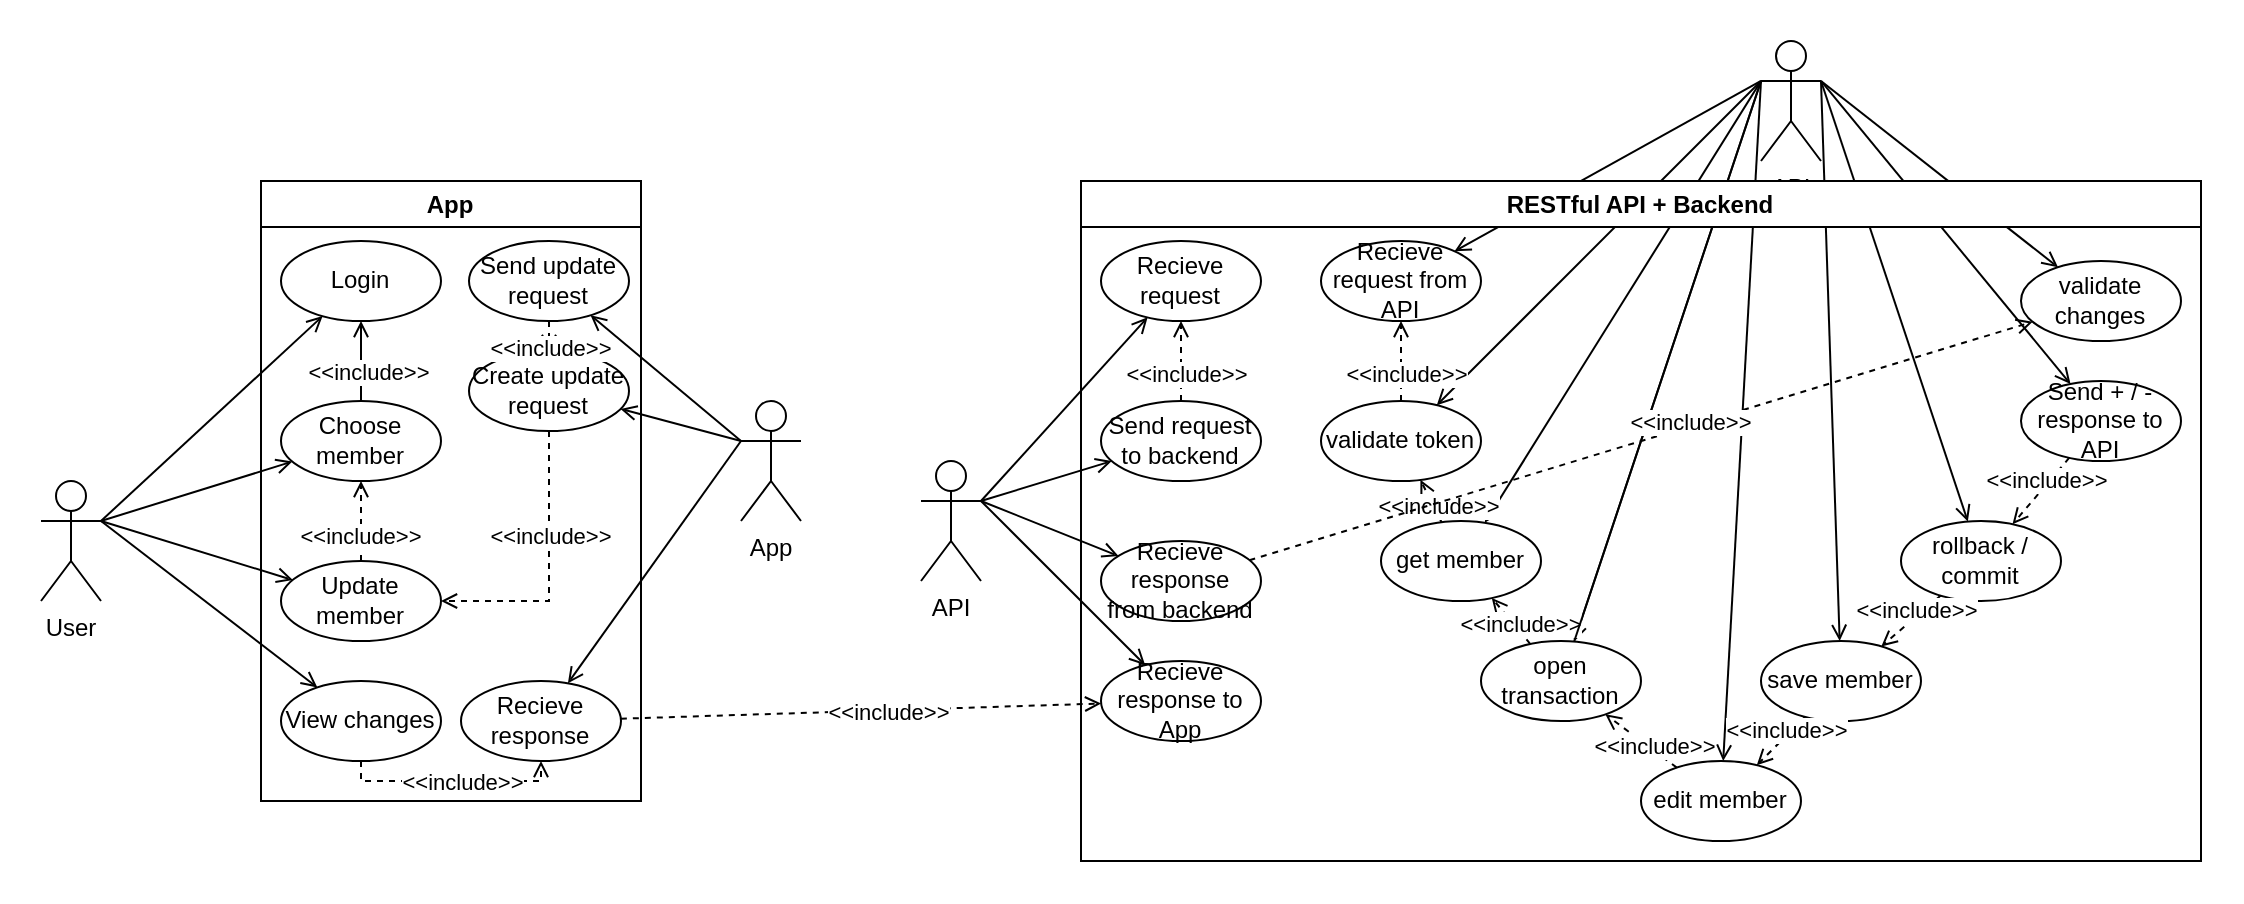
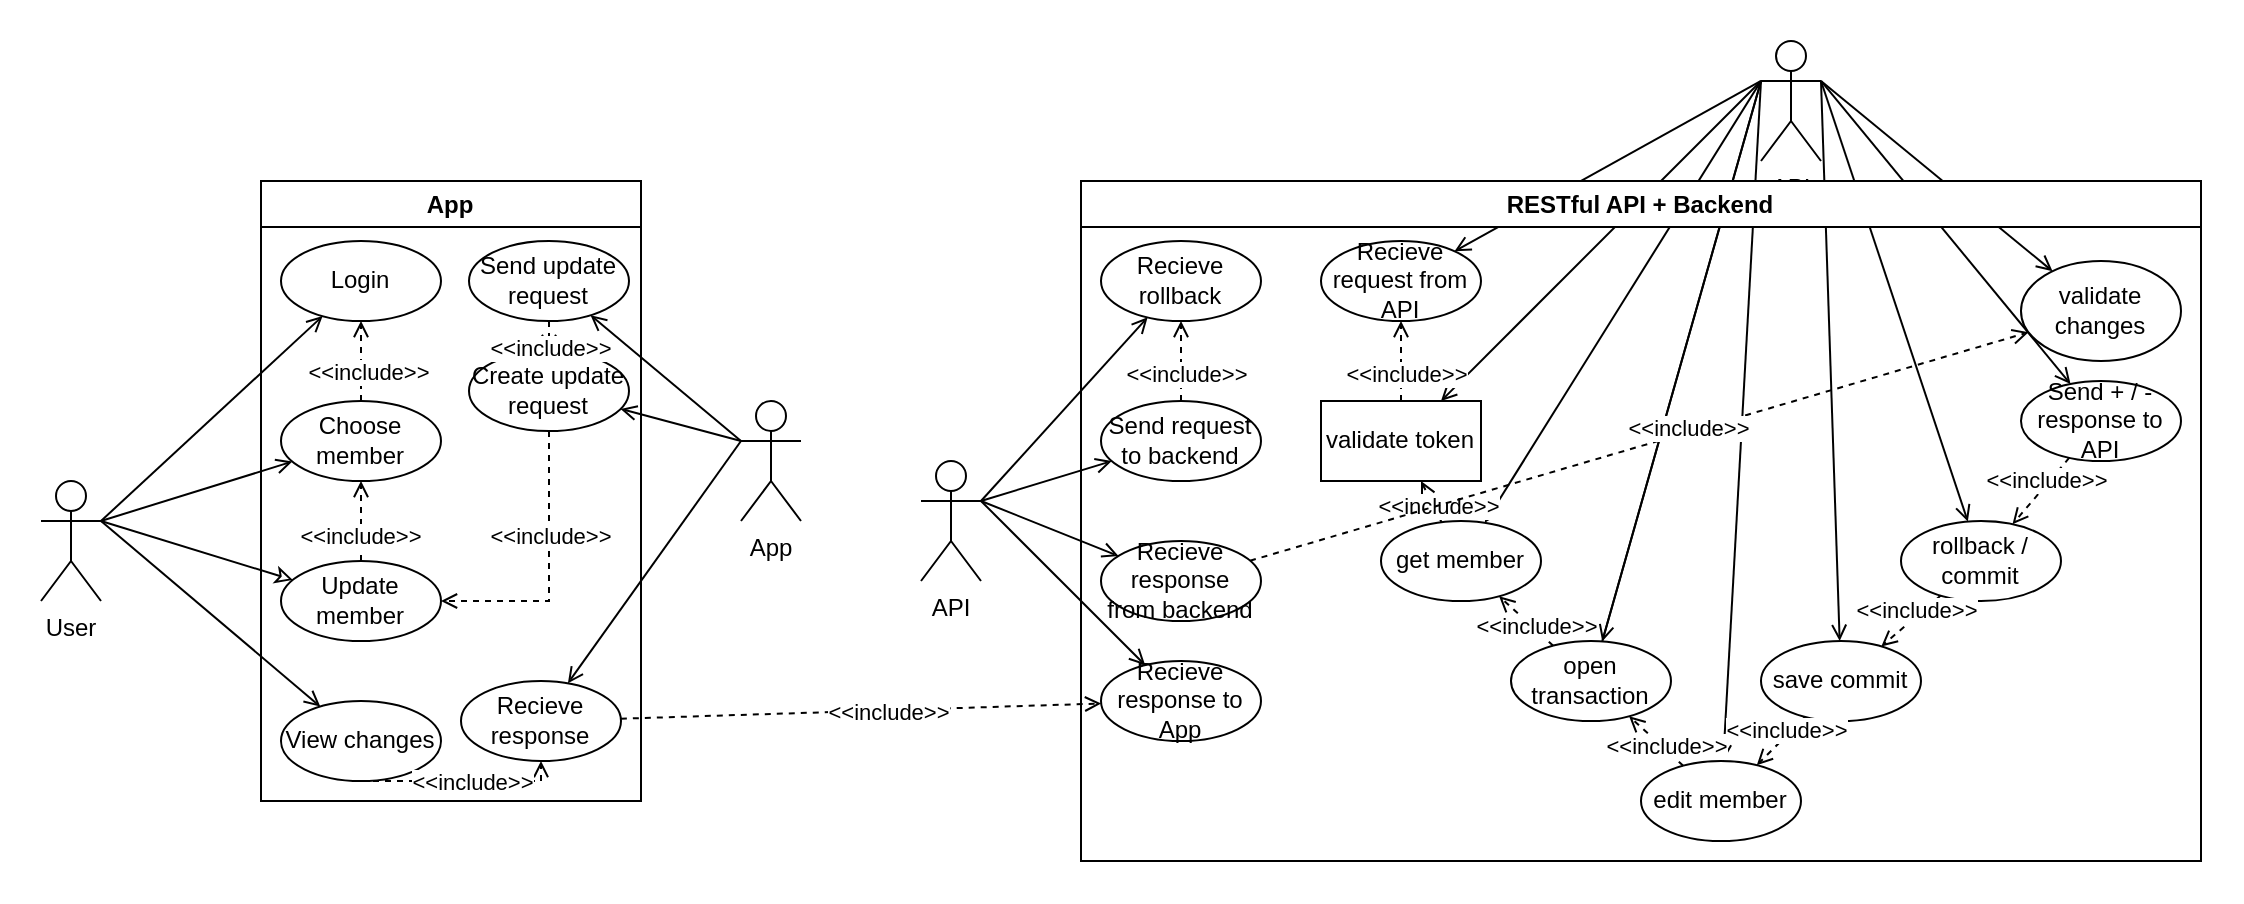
(1181, 281) -> (1181, 281)
(2101, 301) -> (2101, 311)
(361, 344) -> (361, 344)
(1401, 441) -> (1401, 441)
(282, 577) -> (278, 575)
(1561, 681) -> (1591, 681)
(1841, 681) -> (1841, 681)
(361, 721) -> (361, 741)
